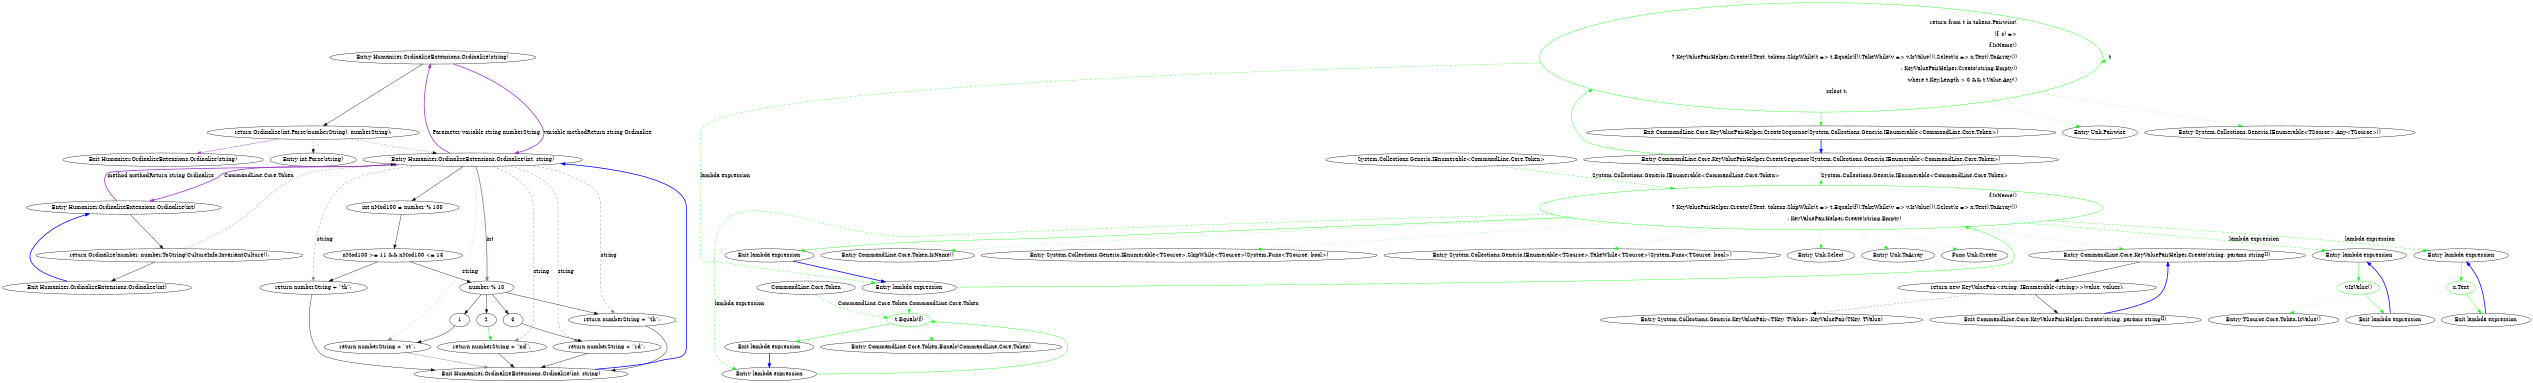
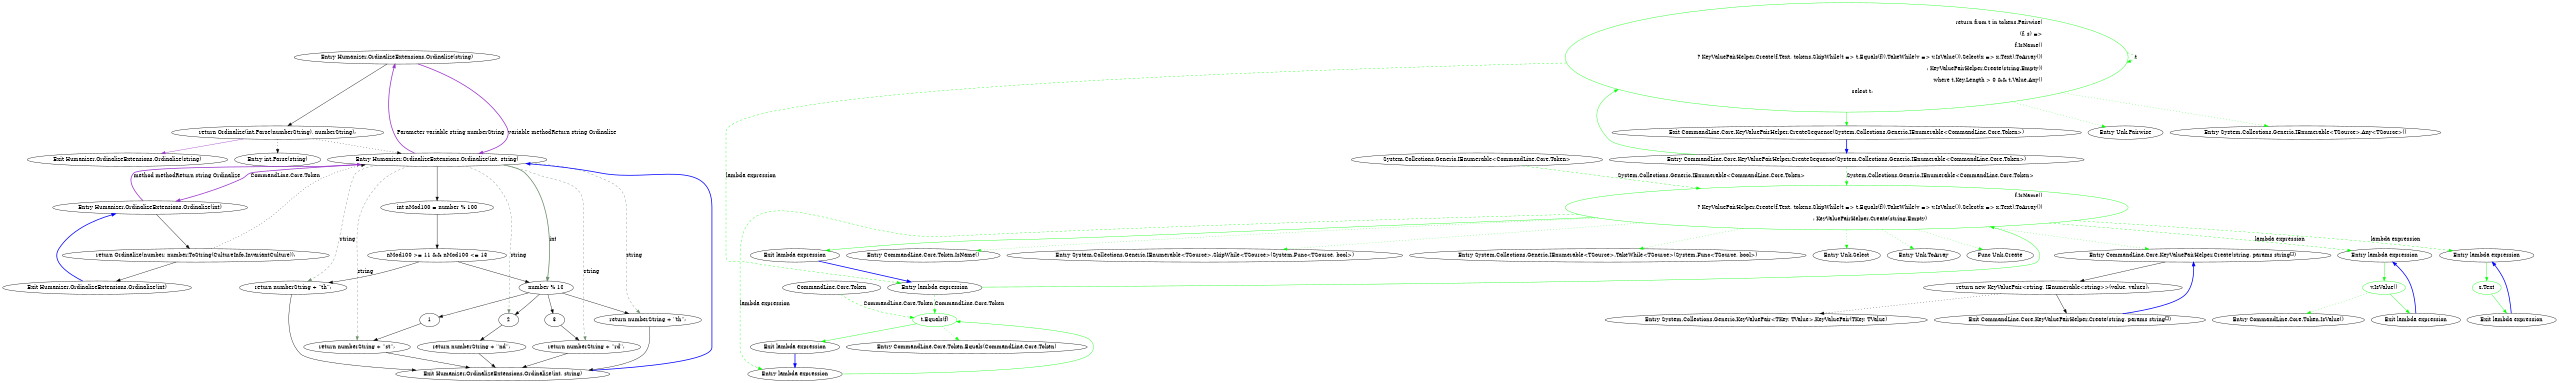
(534, 246) -> (512, 227)
(463, 267) -> (357, 240)
(2274, 320) -> (2288, 320)
(489, 332) -> (493, 332)
(445, 360) -> (426, 360)
